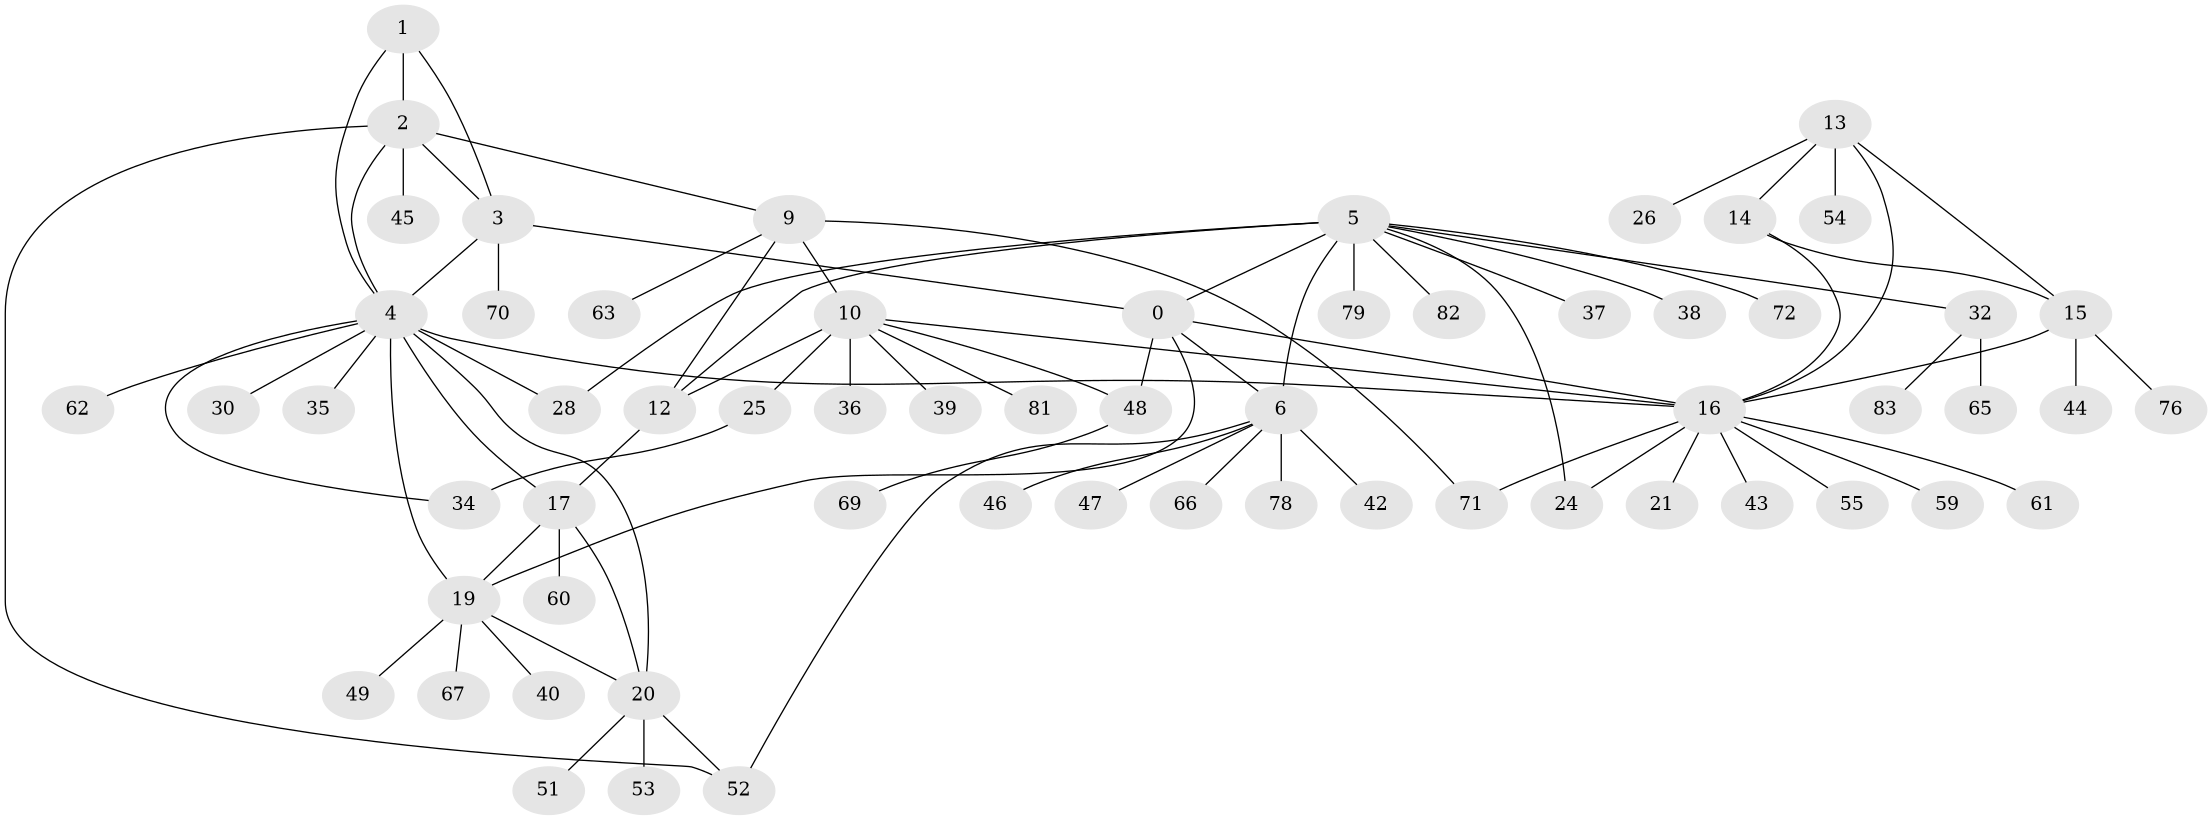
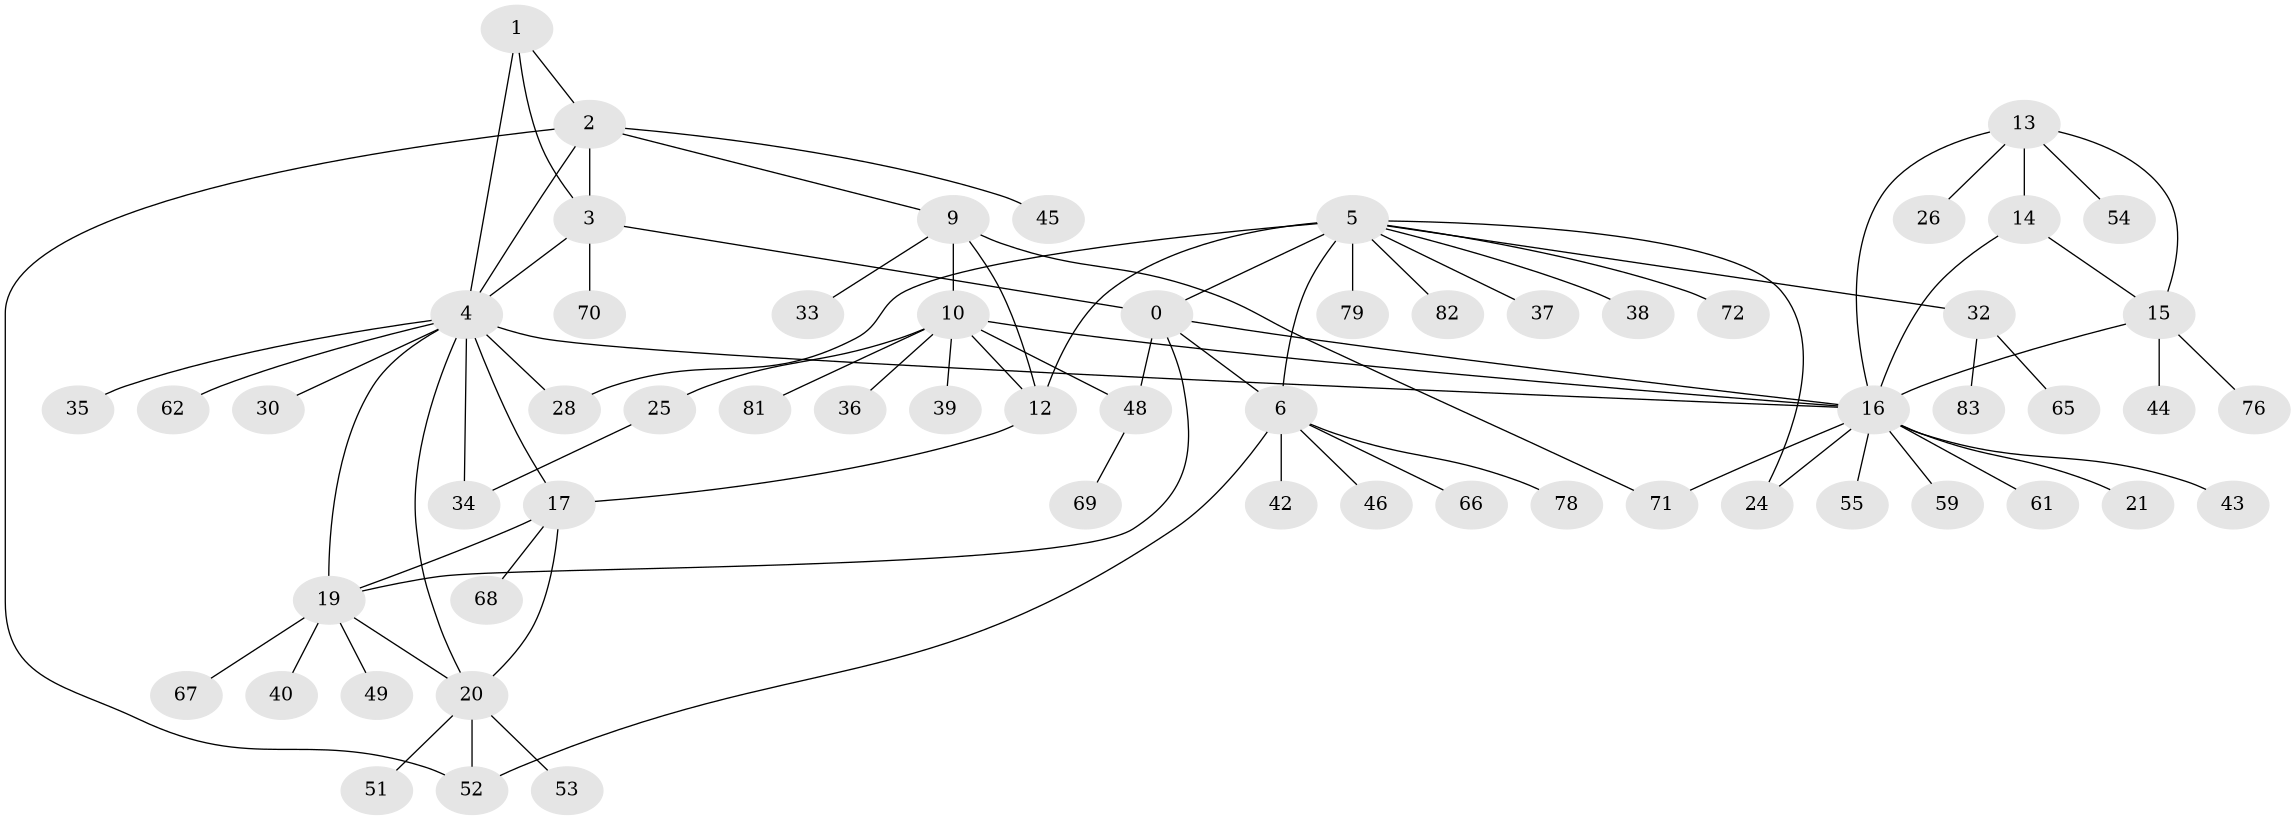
(604, 315) -> (808, 315)
(1091, 505) -> none
(559, 600) -> (487, 600)
